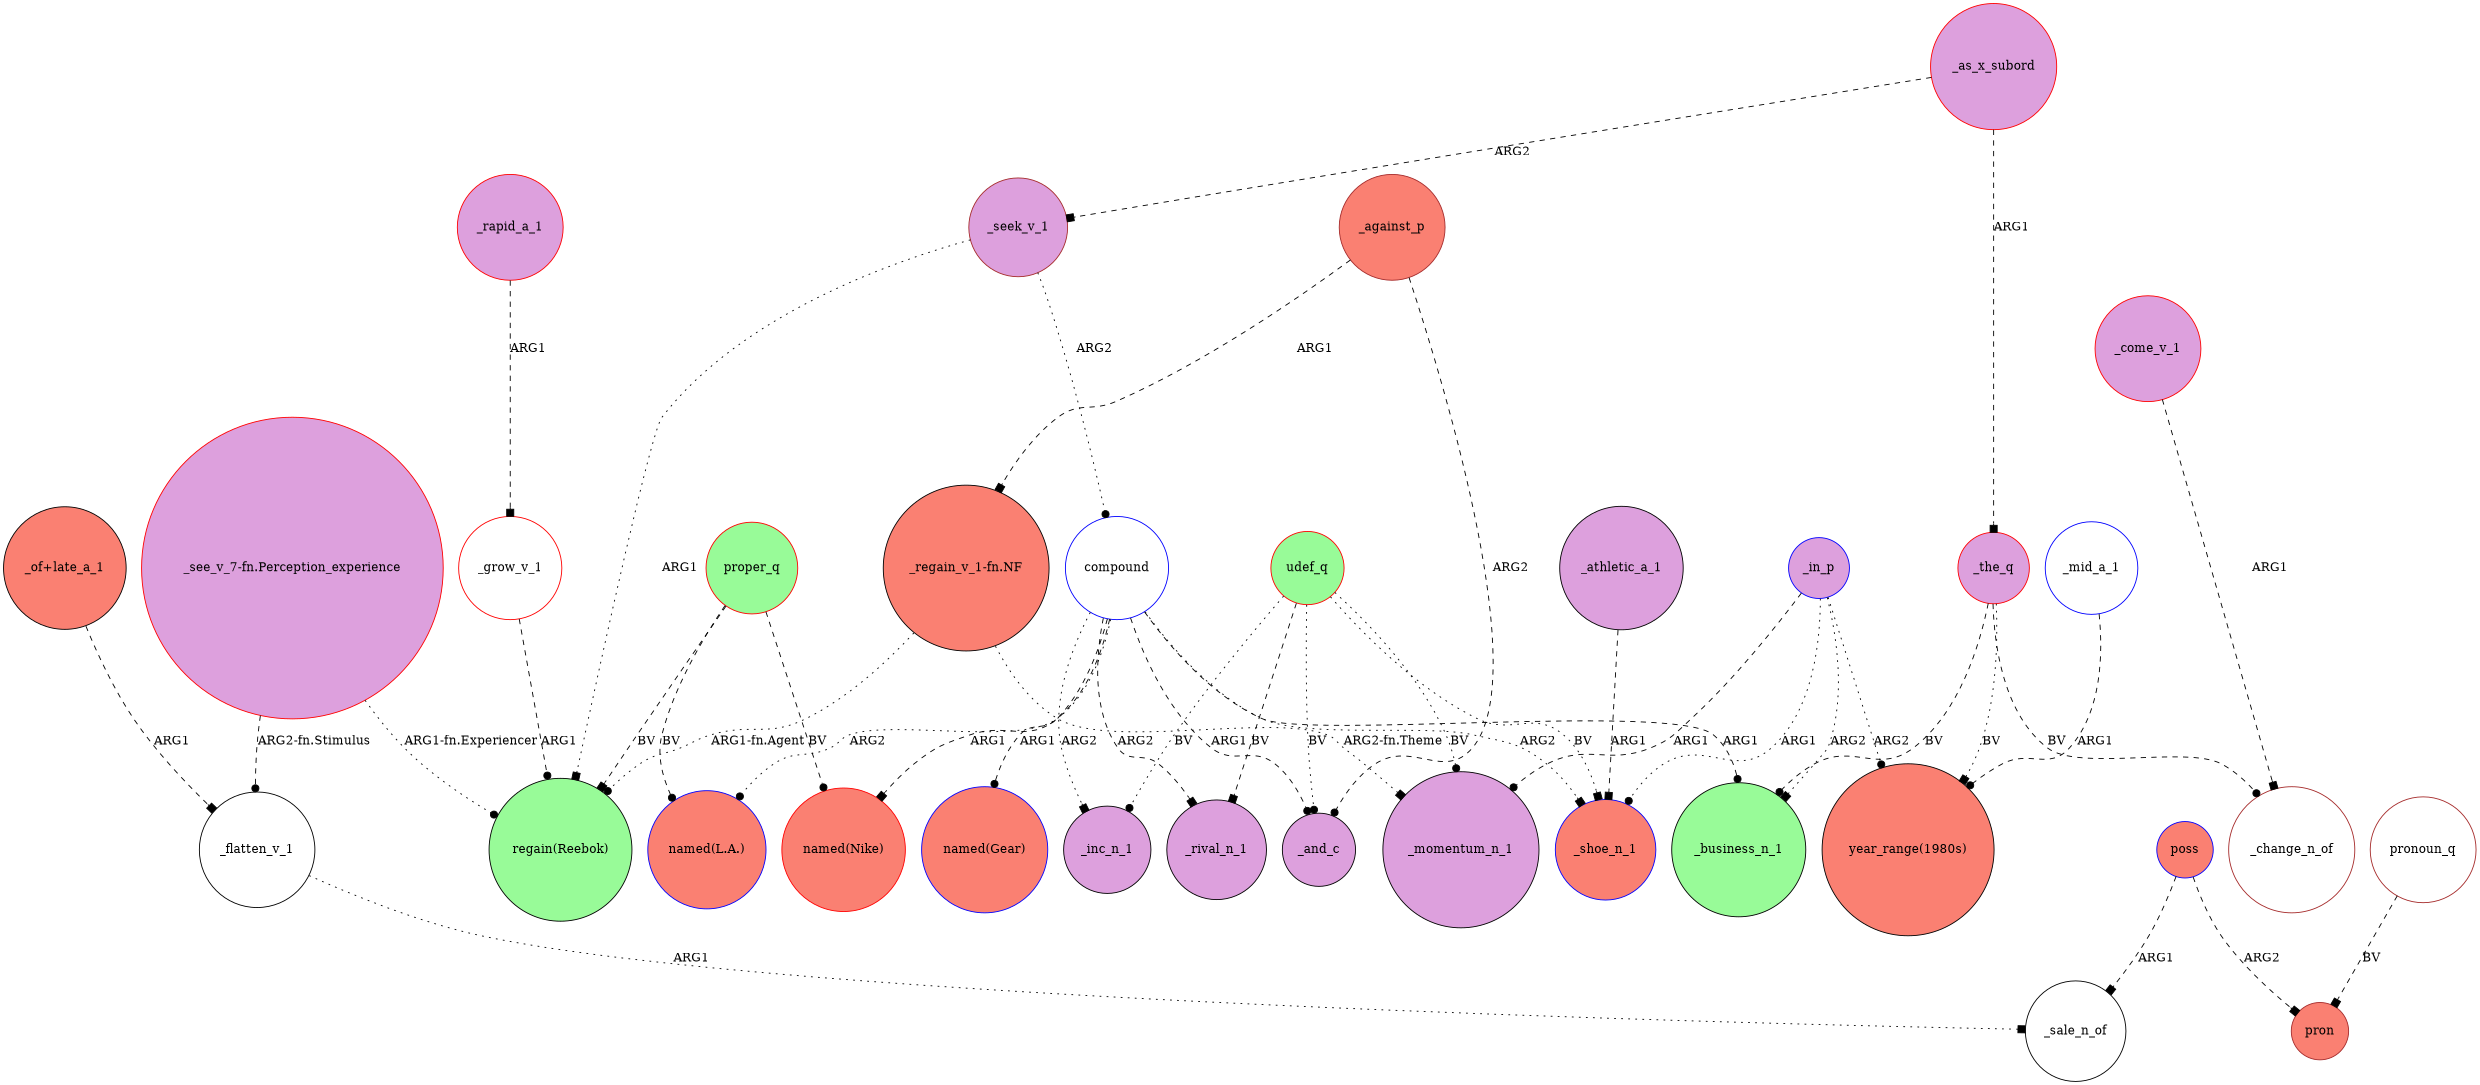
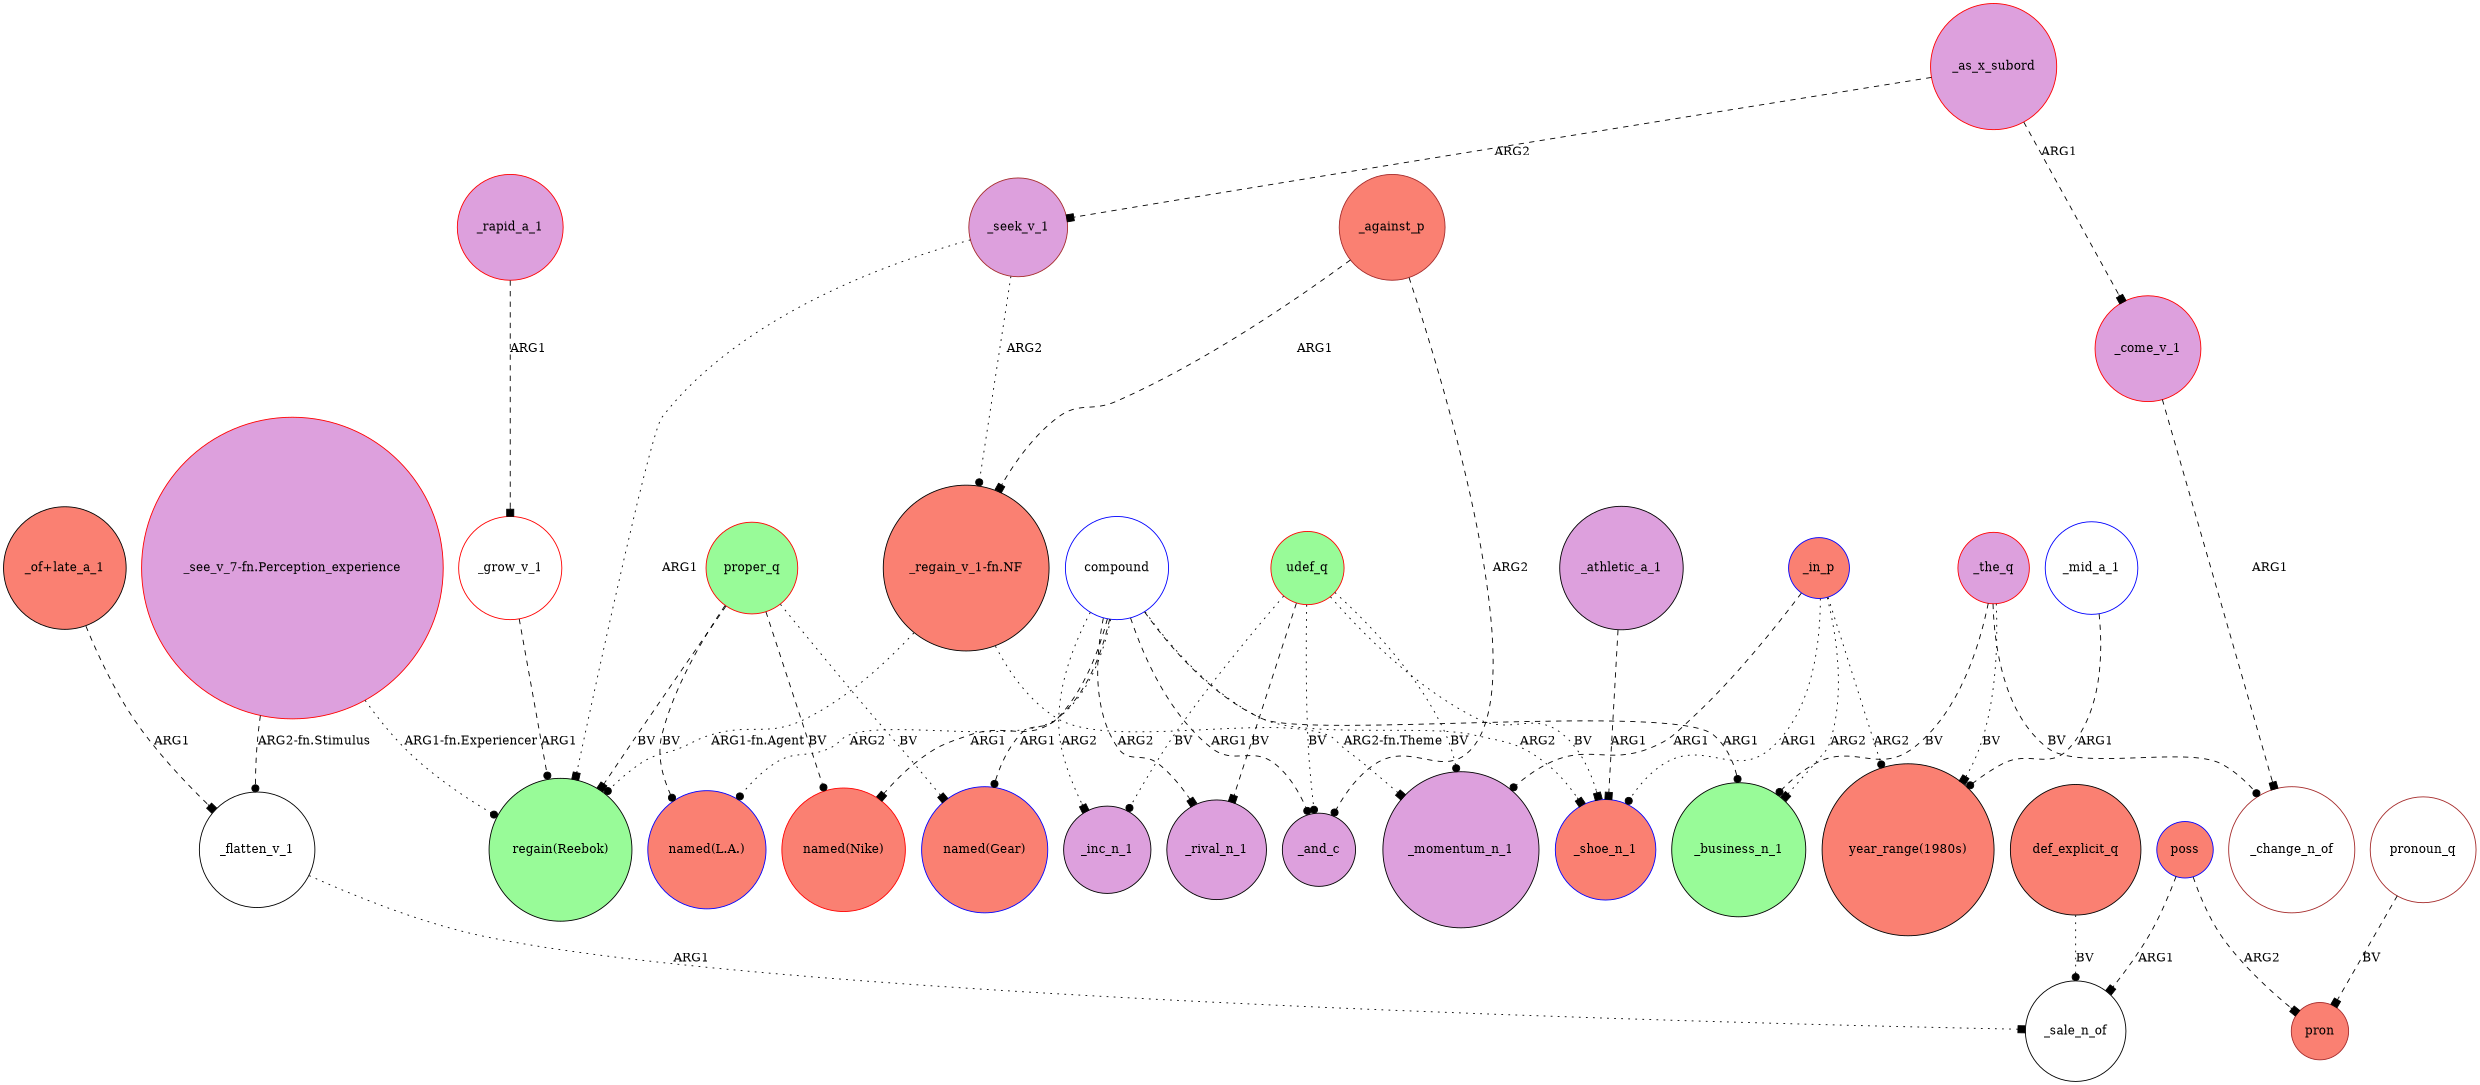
(1994, 327) -> (2071, 208)
(1075, 391) -> (995, 378)
(1819, 568) -> (1819, 568)
none -> (859, 700)
none -> (2076, 850)
